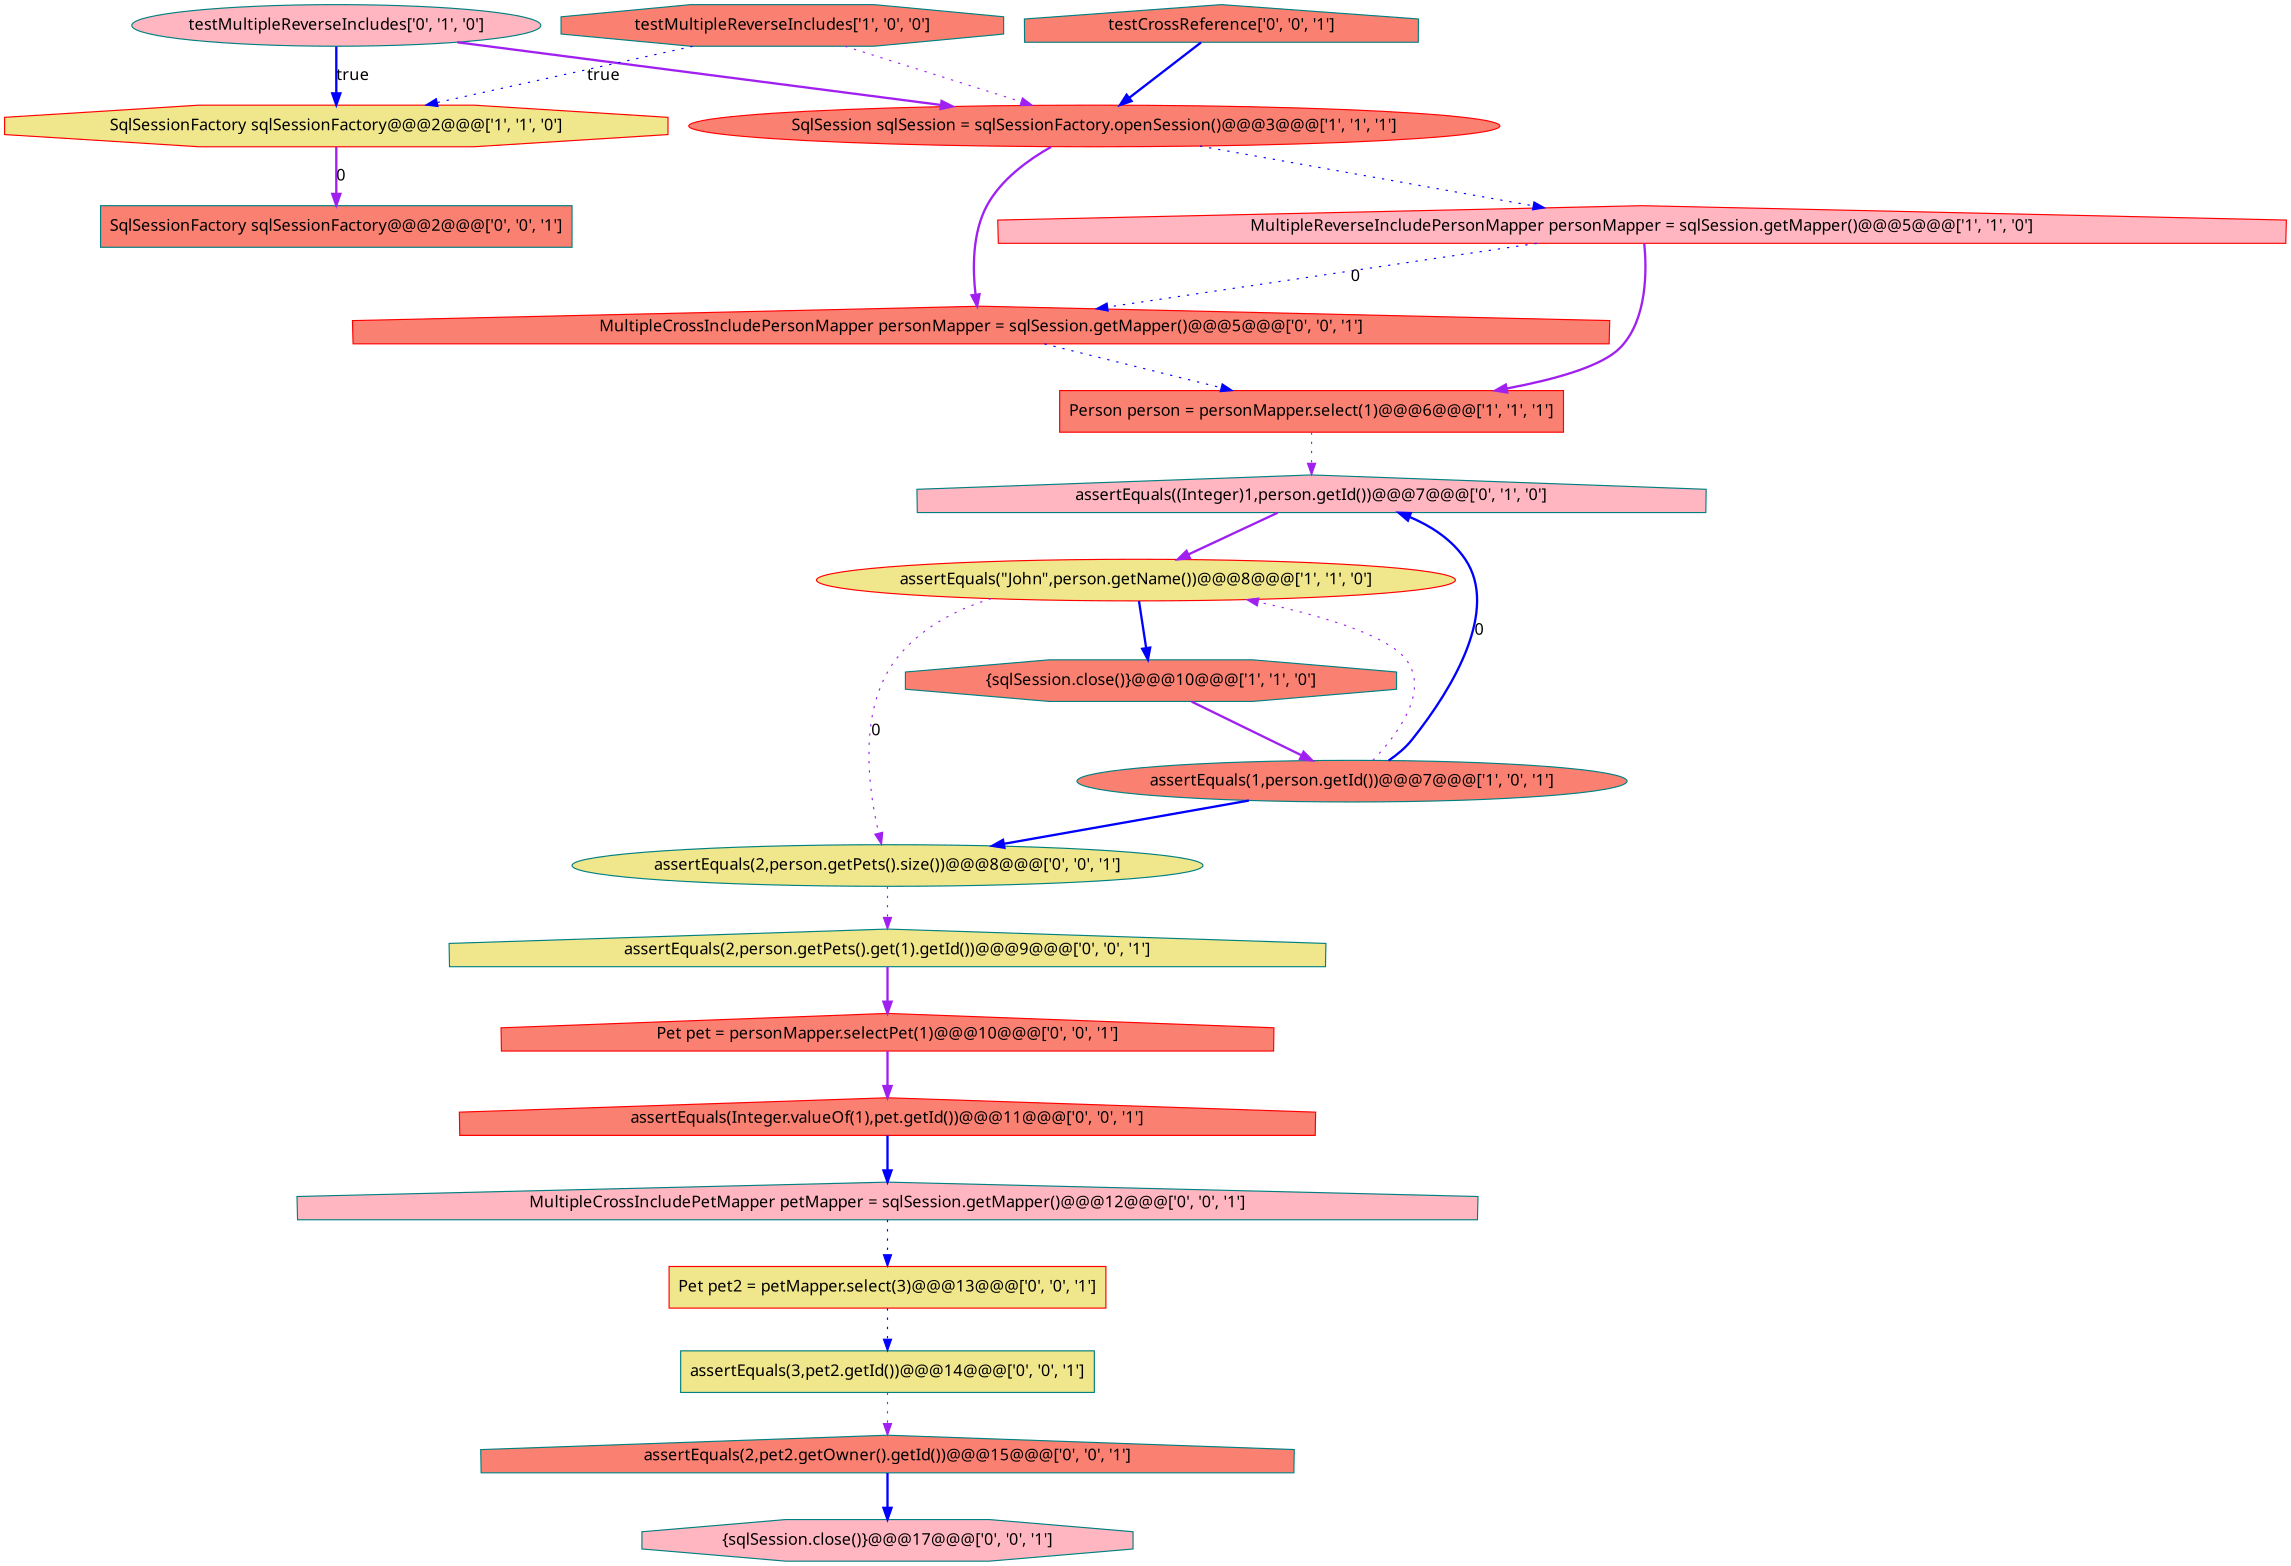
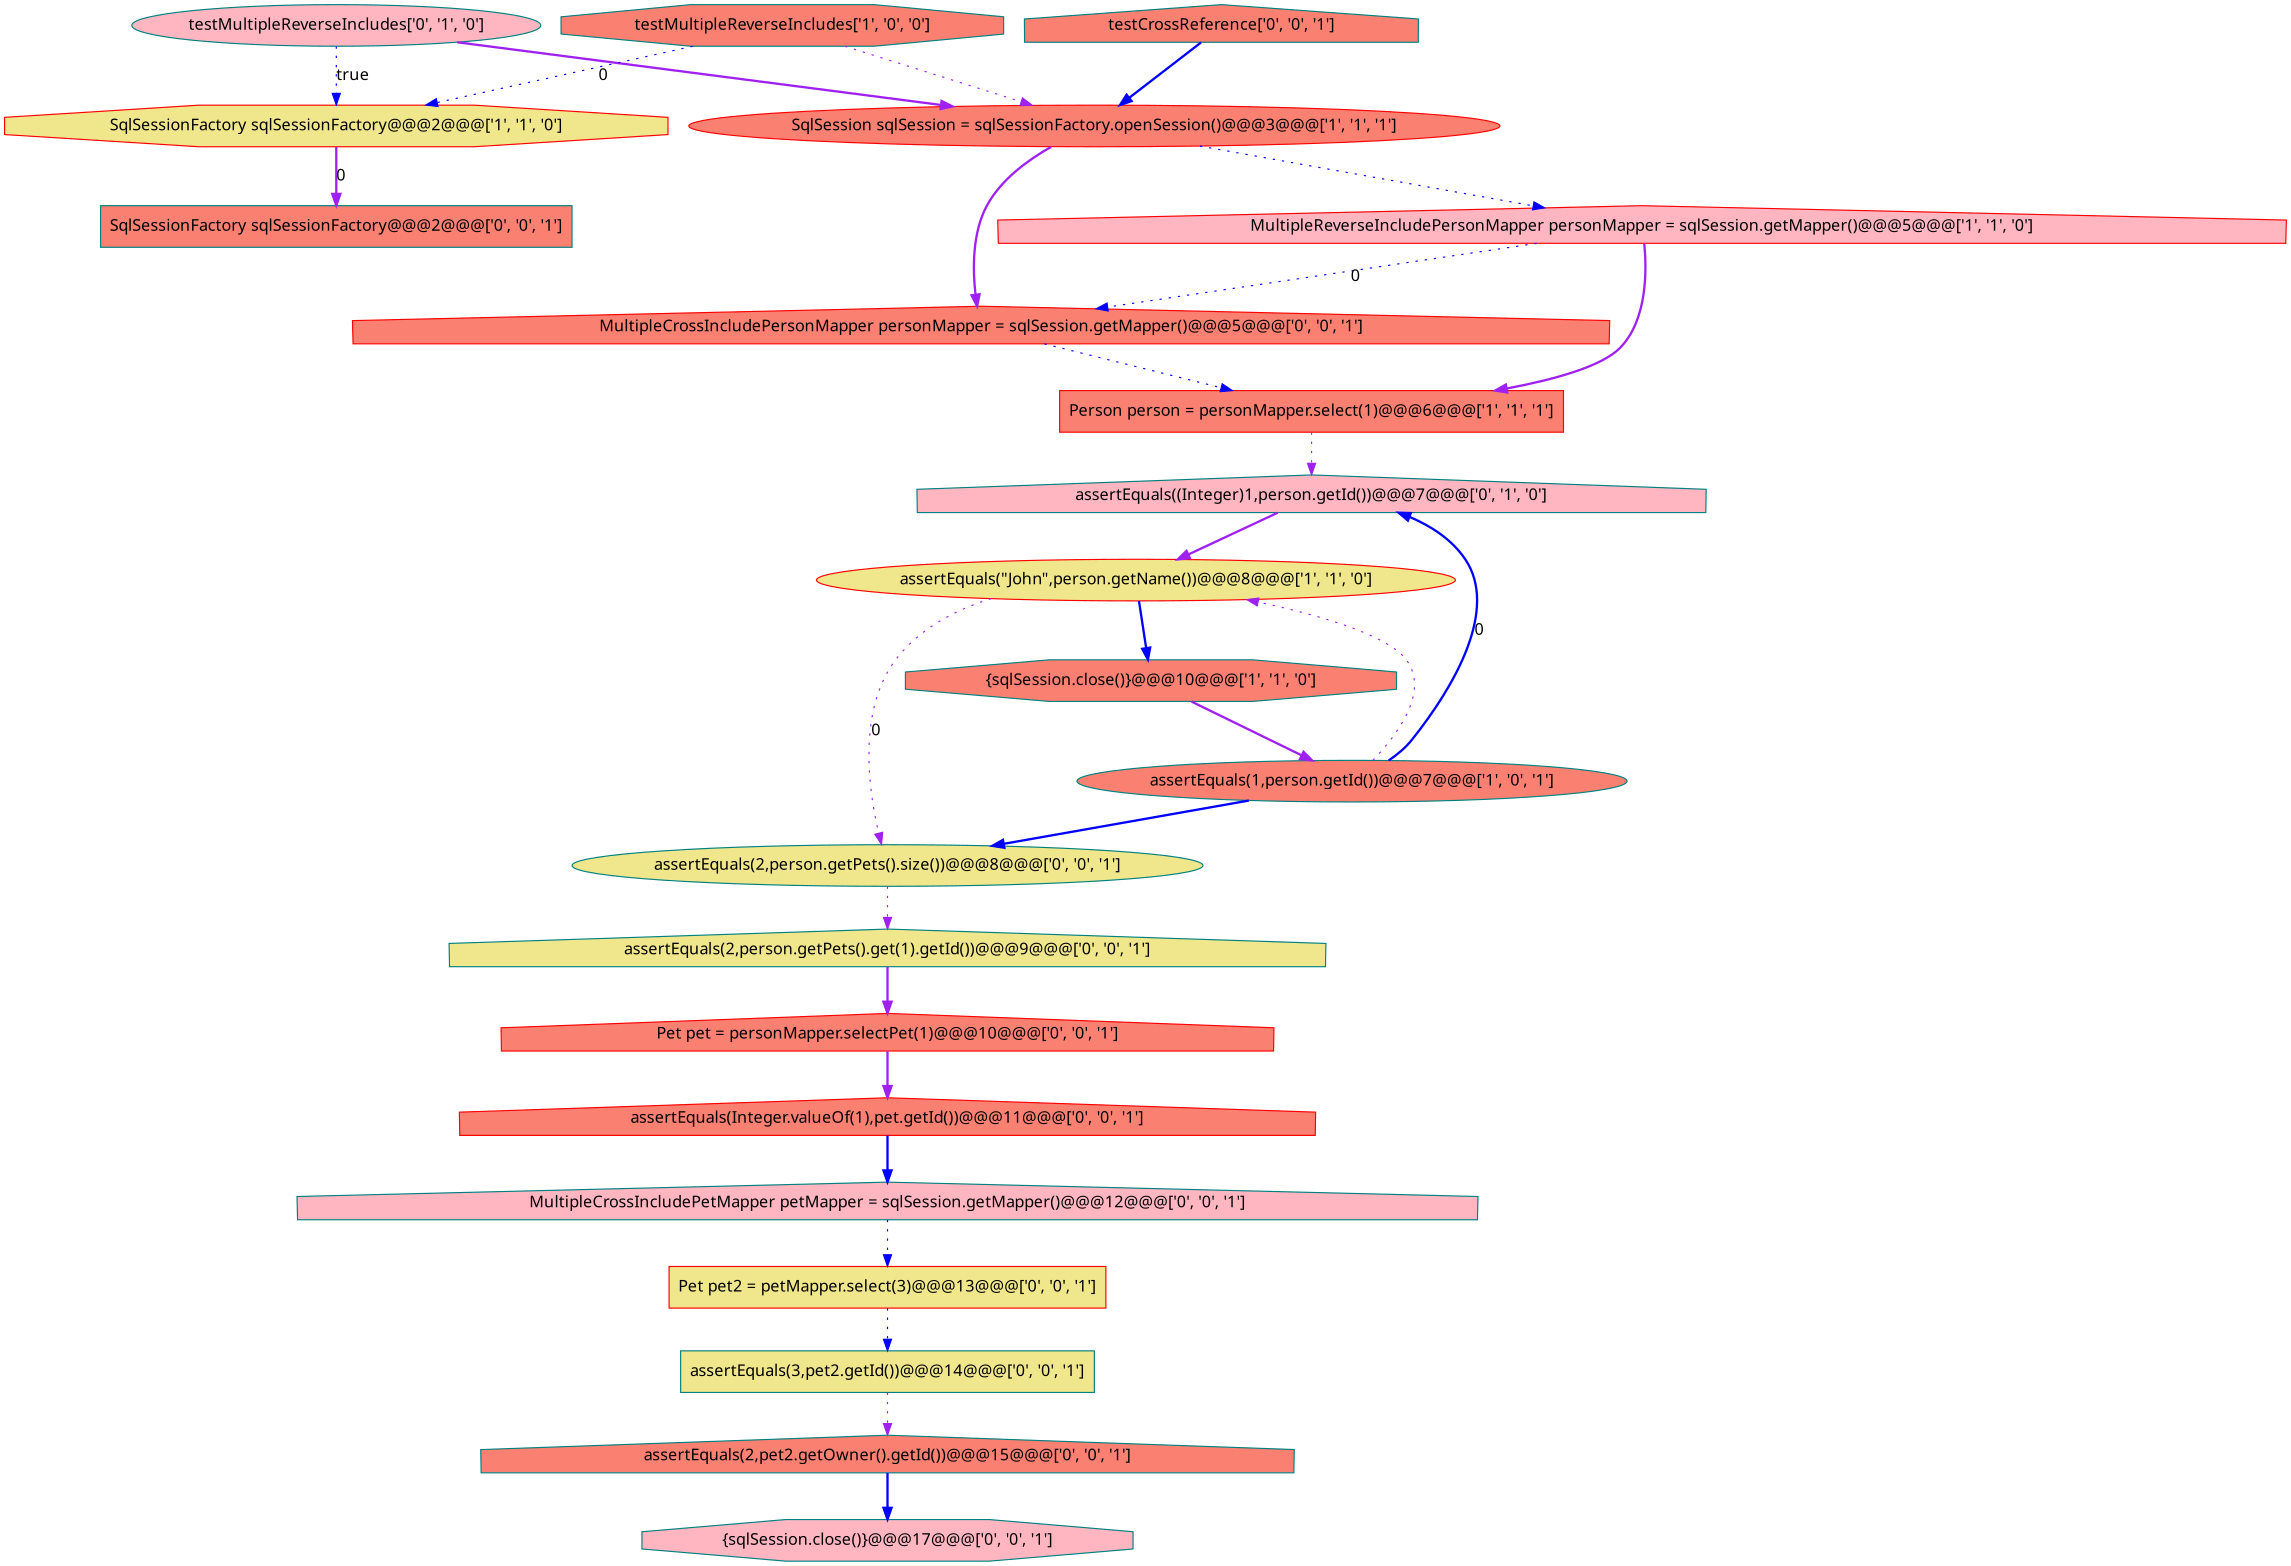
(336, 70) -> (336, 70)
(604, 76) -> (604, 76)
